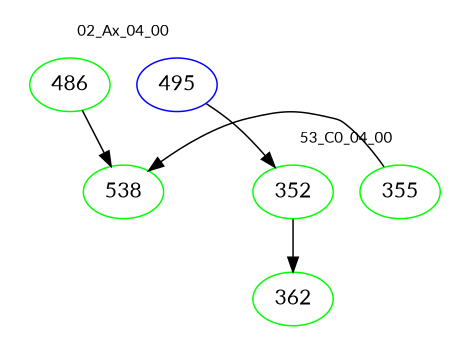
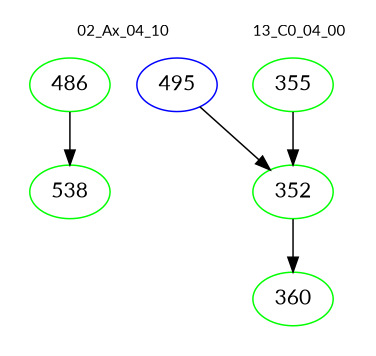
(123, 32) -> (123, 32)
(277, 113) -> (293, 131)
(347, 139) -> (300, 32)
(293, 299) -> (293, 299)
